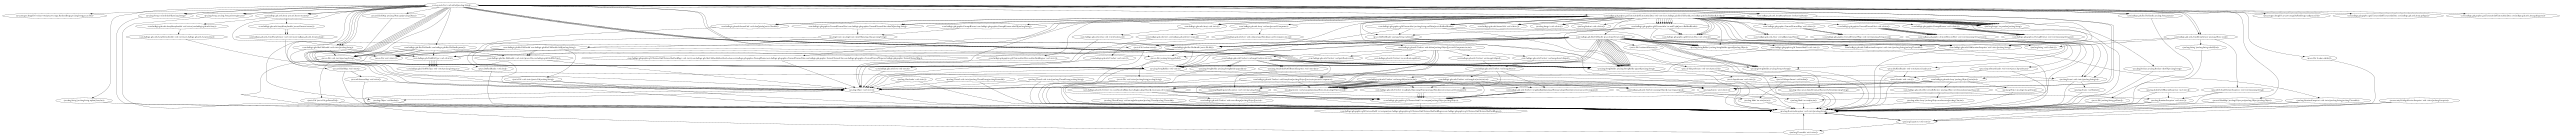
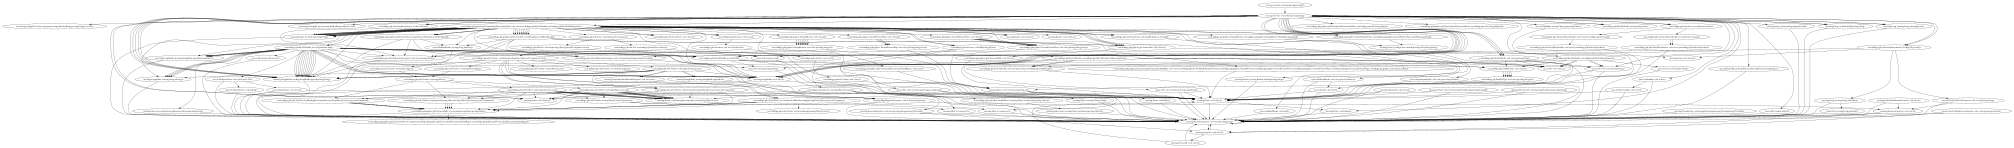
none -> (1285, 5)
(2186, 76) -> (1841, 105)
